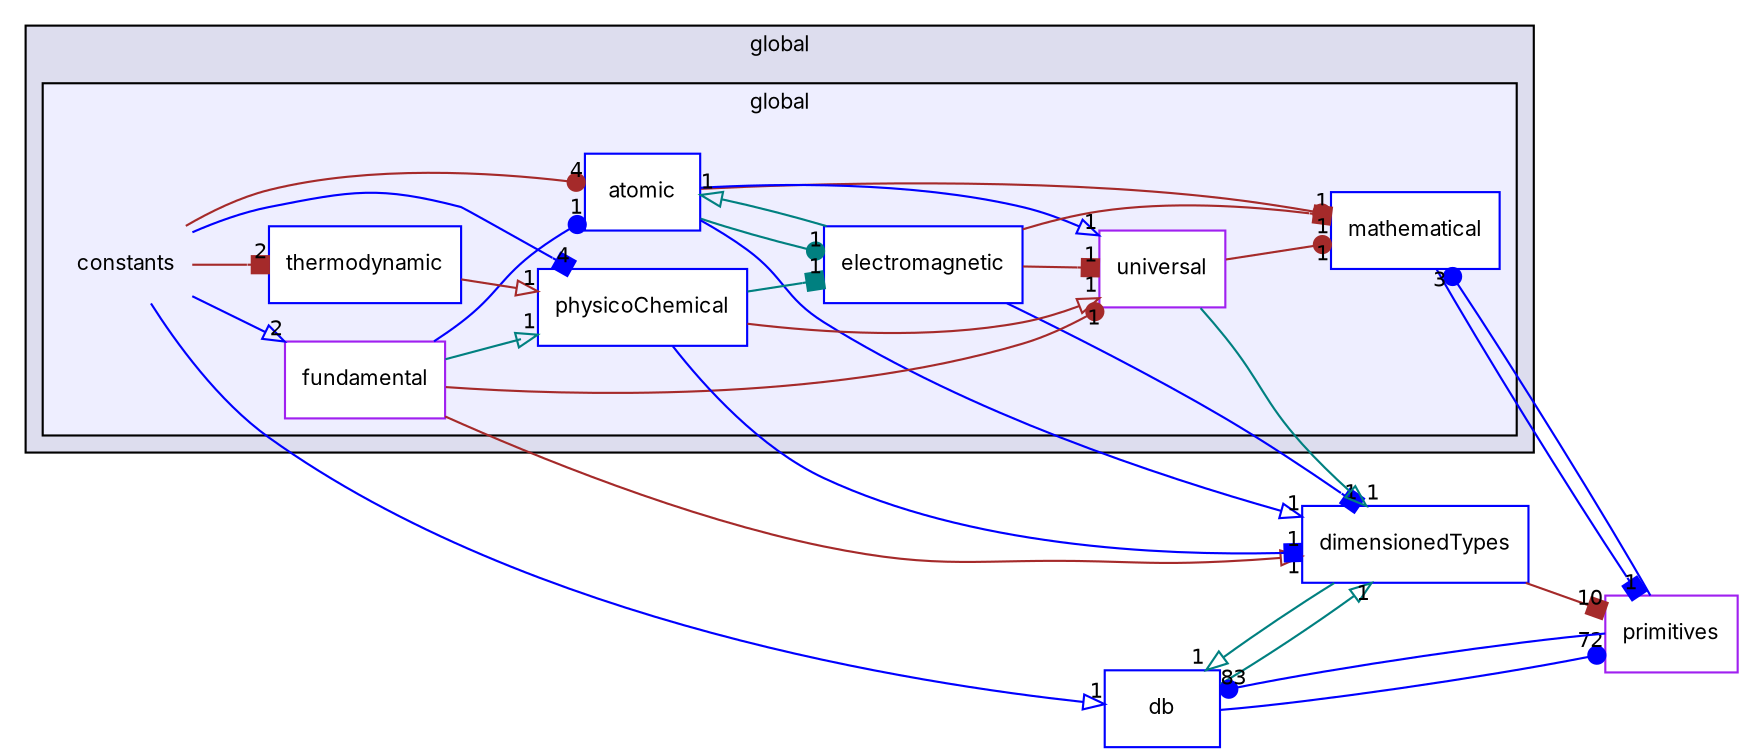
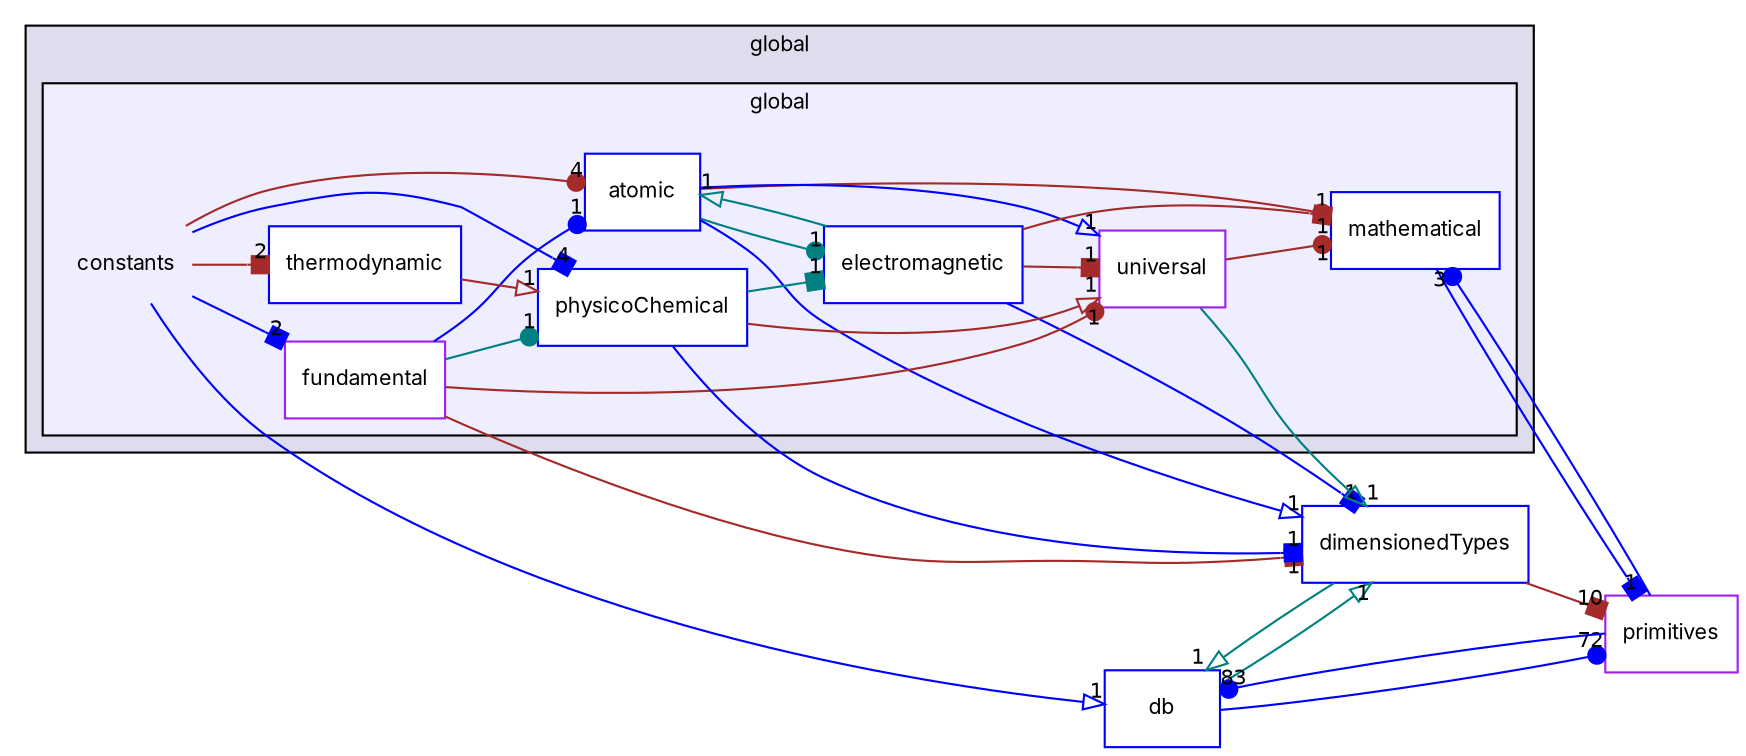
(229, 314) -> (229, 314)
(483, 349) -> (483, 349)
(852, 552) -> (852, 552)
